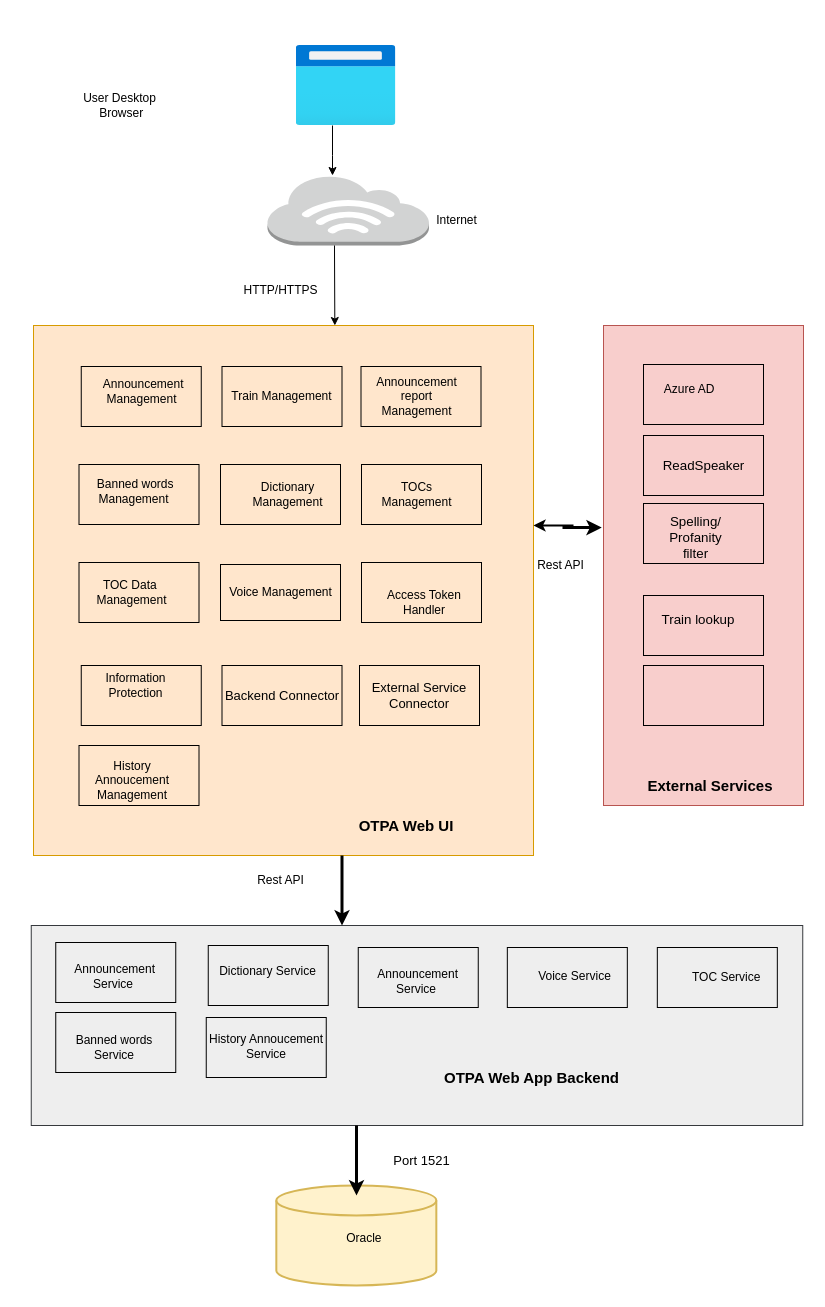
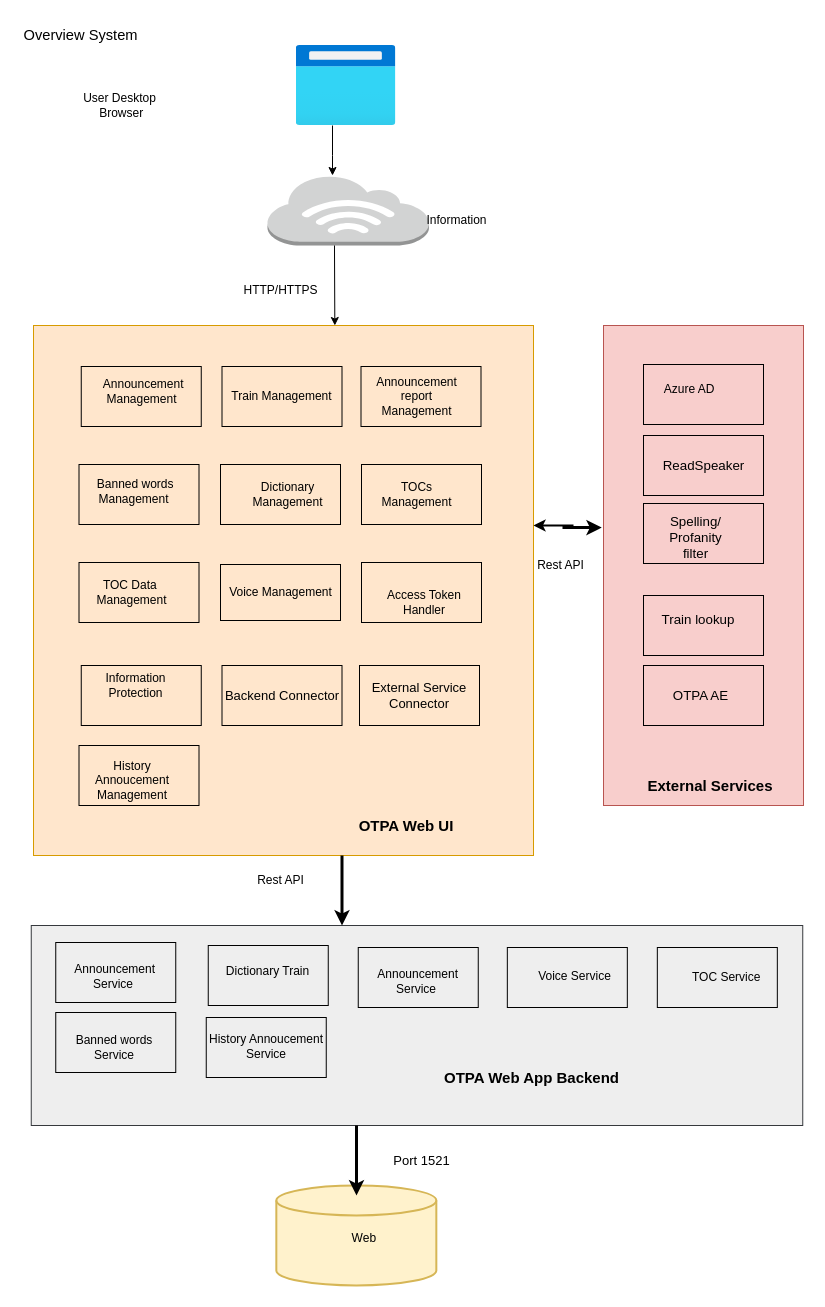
none -> (81, 36)
(457, 221) -> (457, 221)
none -> (701, 696)
(268, 972) -> (268, 972)
(366, 1231) -> (366, 1231)
